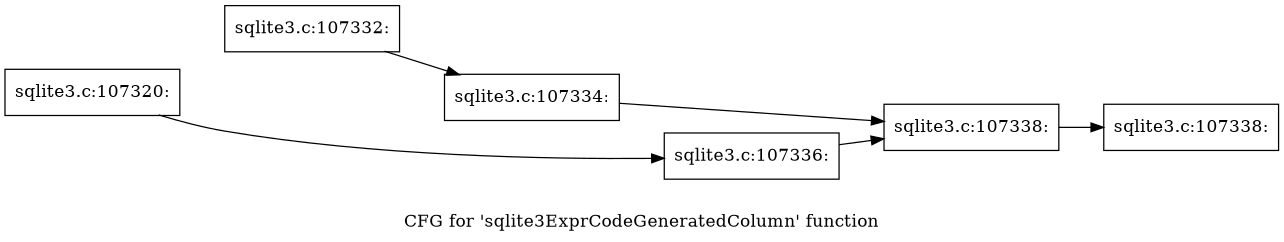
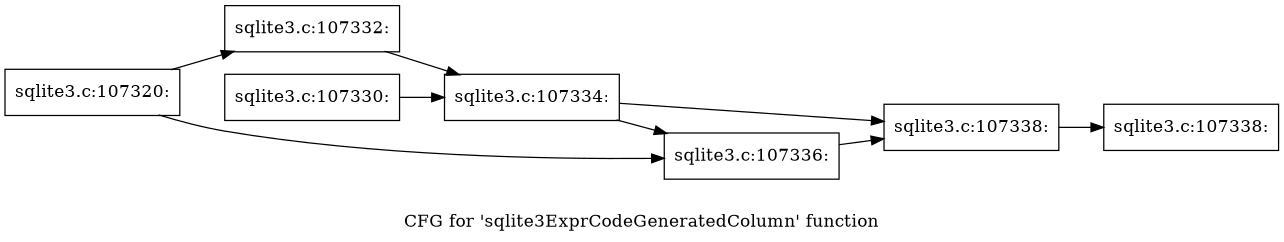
none -> (196, 62)
none -> (312, 97)
none -> (636, 125)
